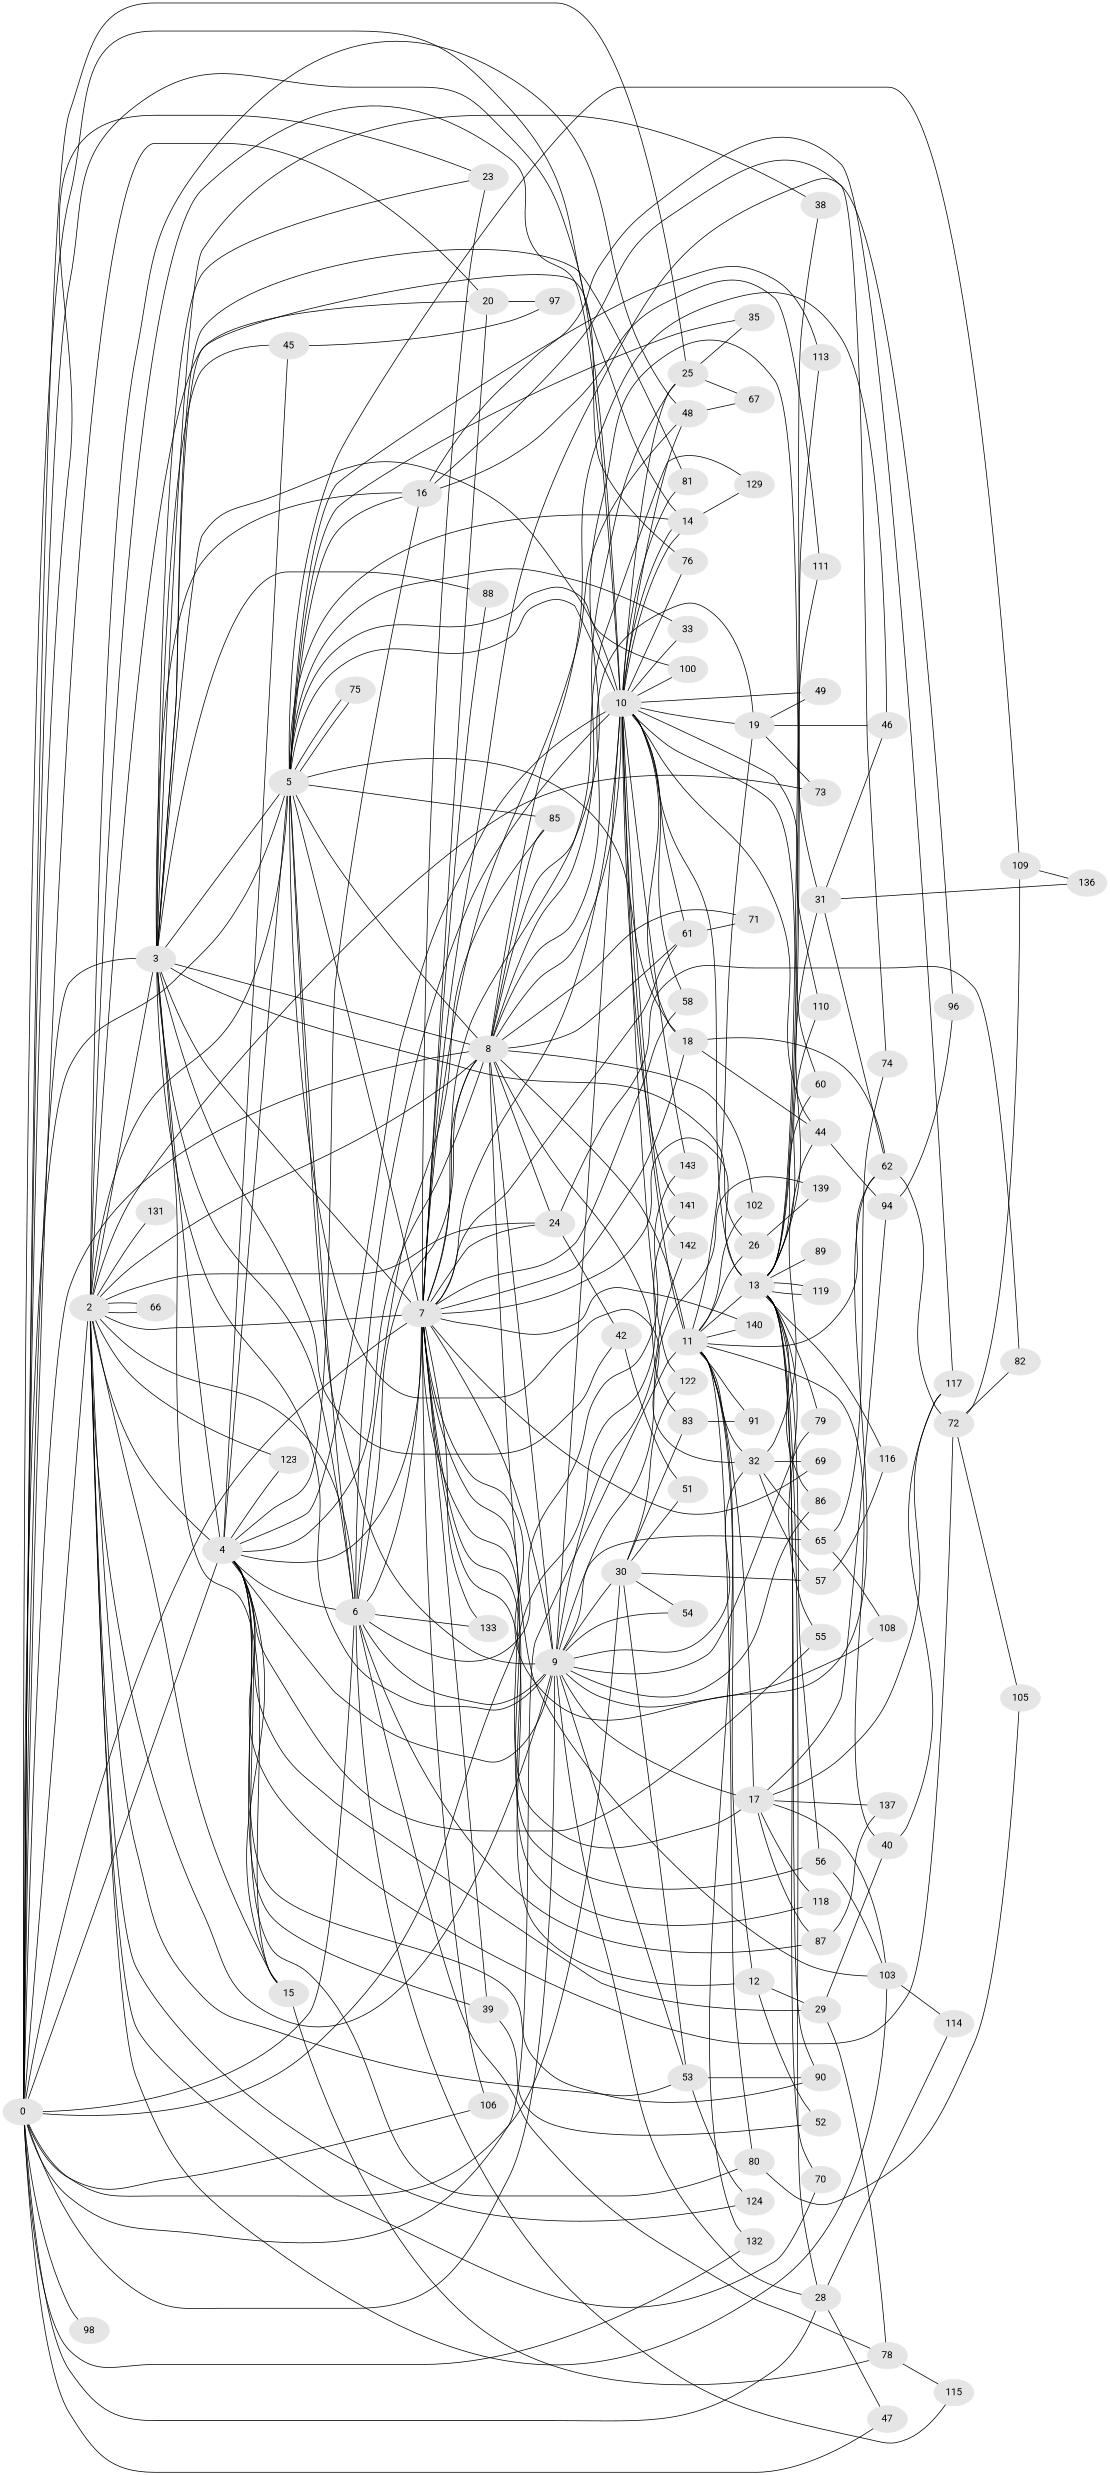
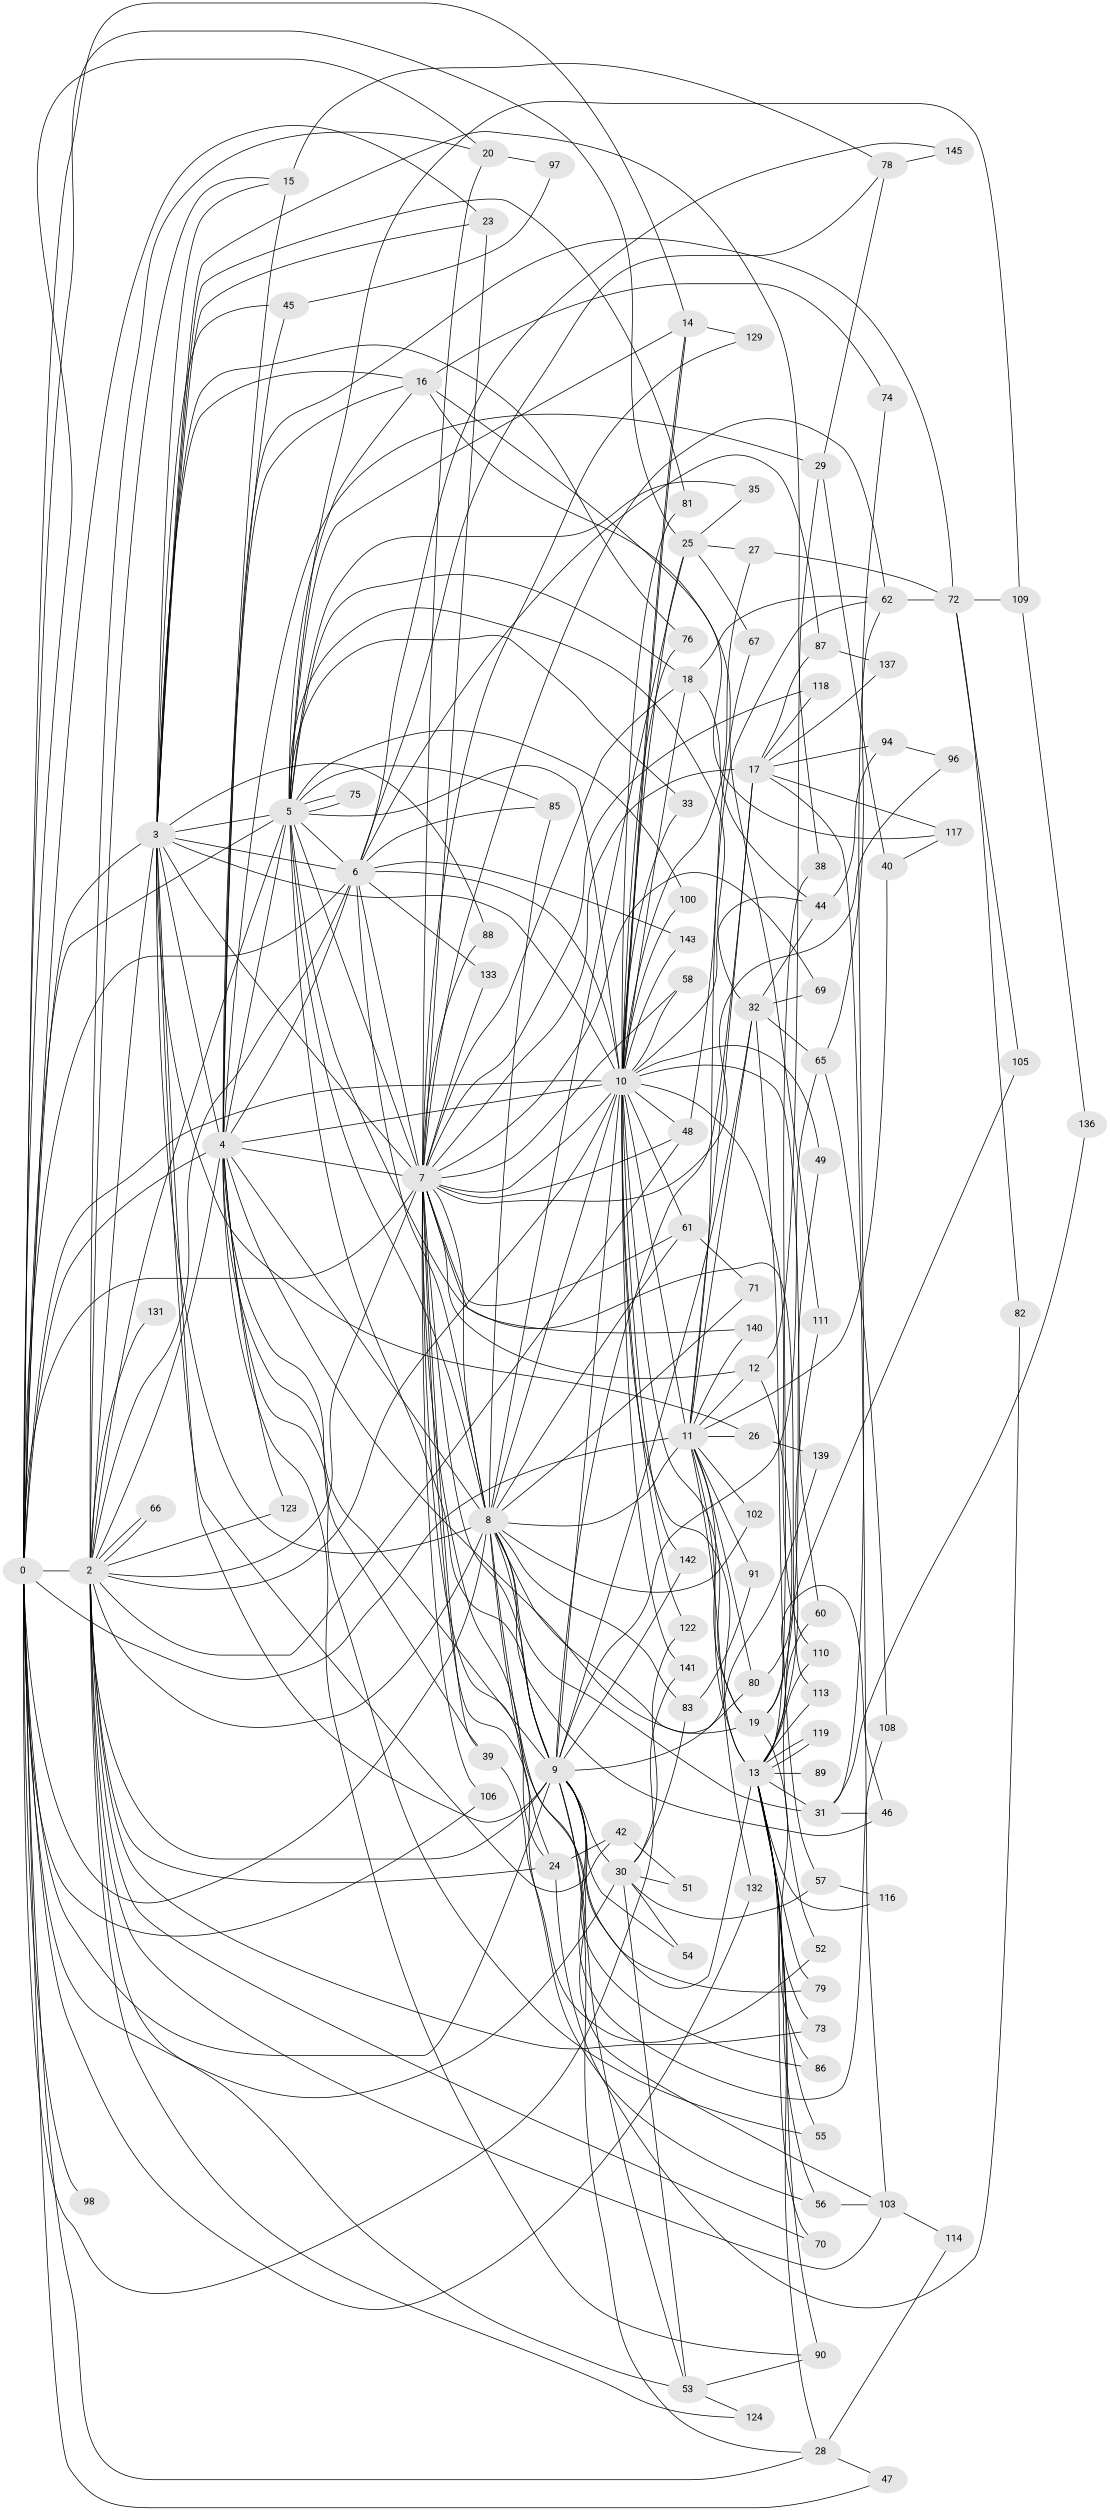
none -> (754, 550)
(444, 1696) -> none
(954, 2393) -> (954, 151)
